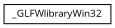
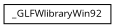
(57, 14) -> (57, 14)
